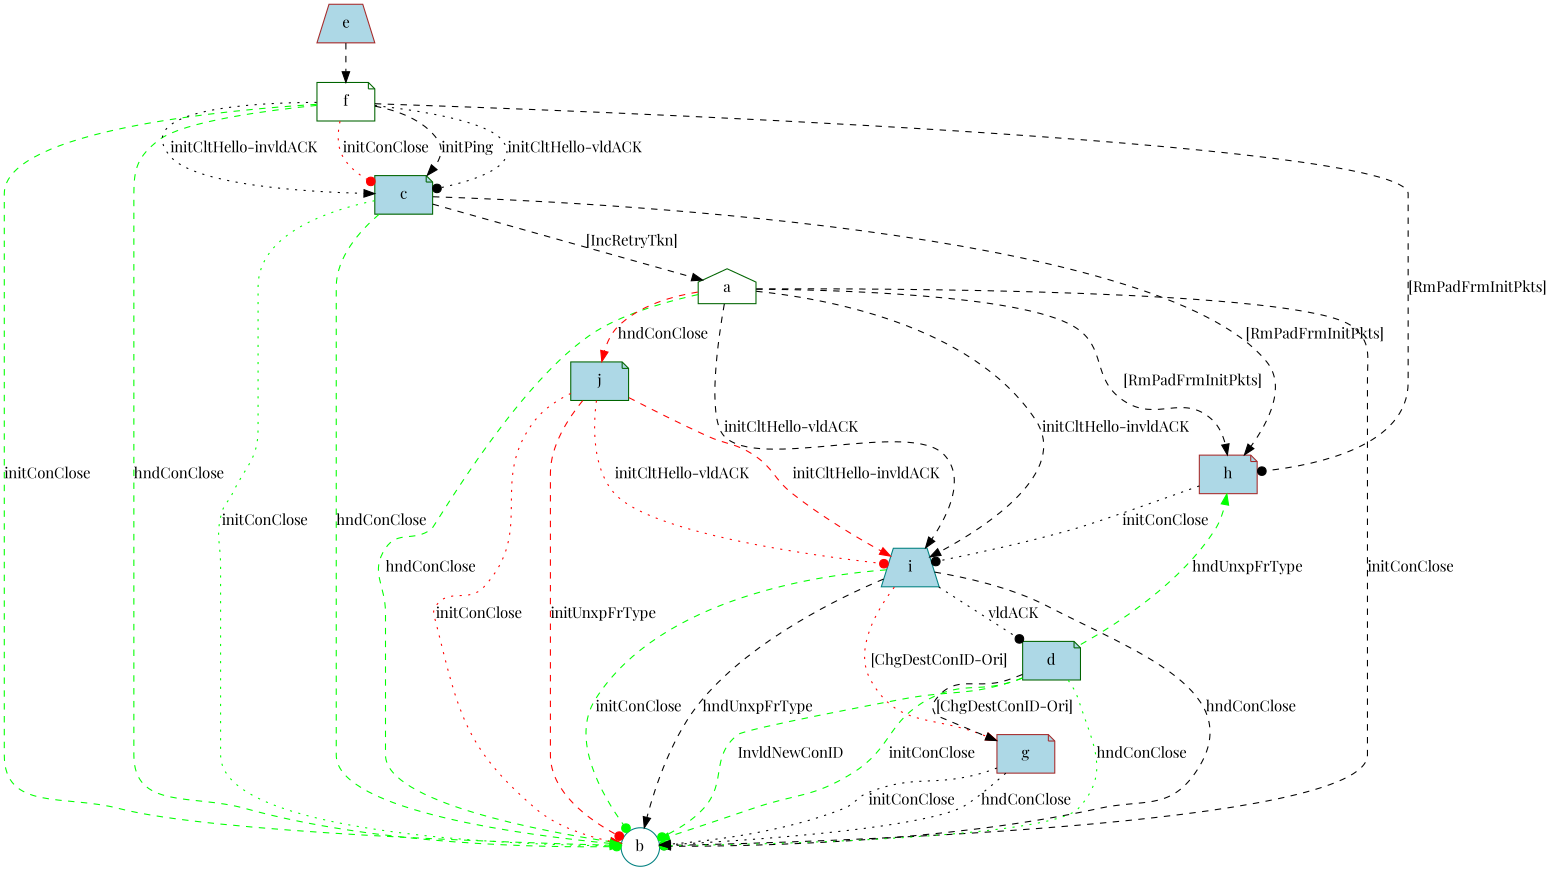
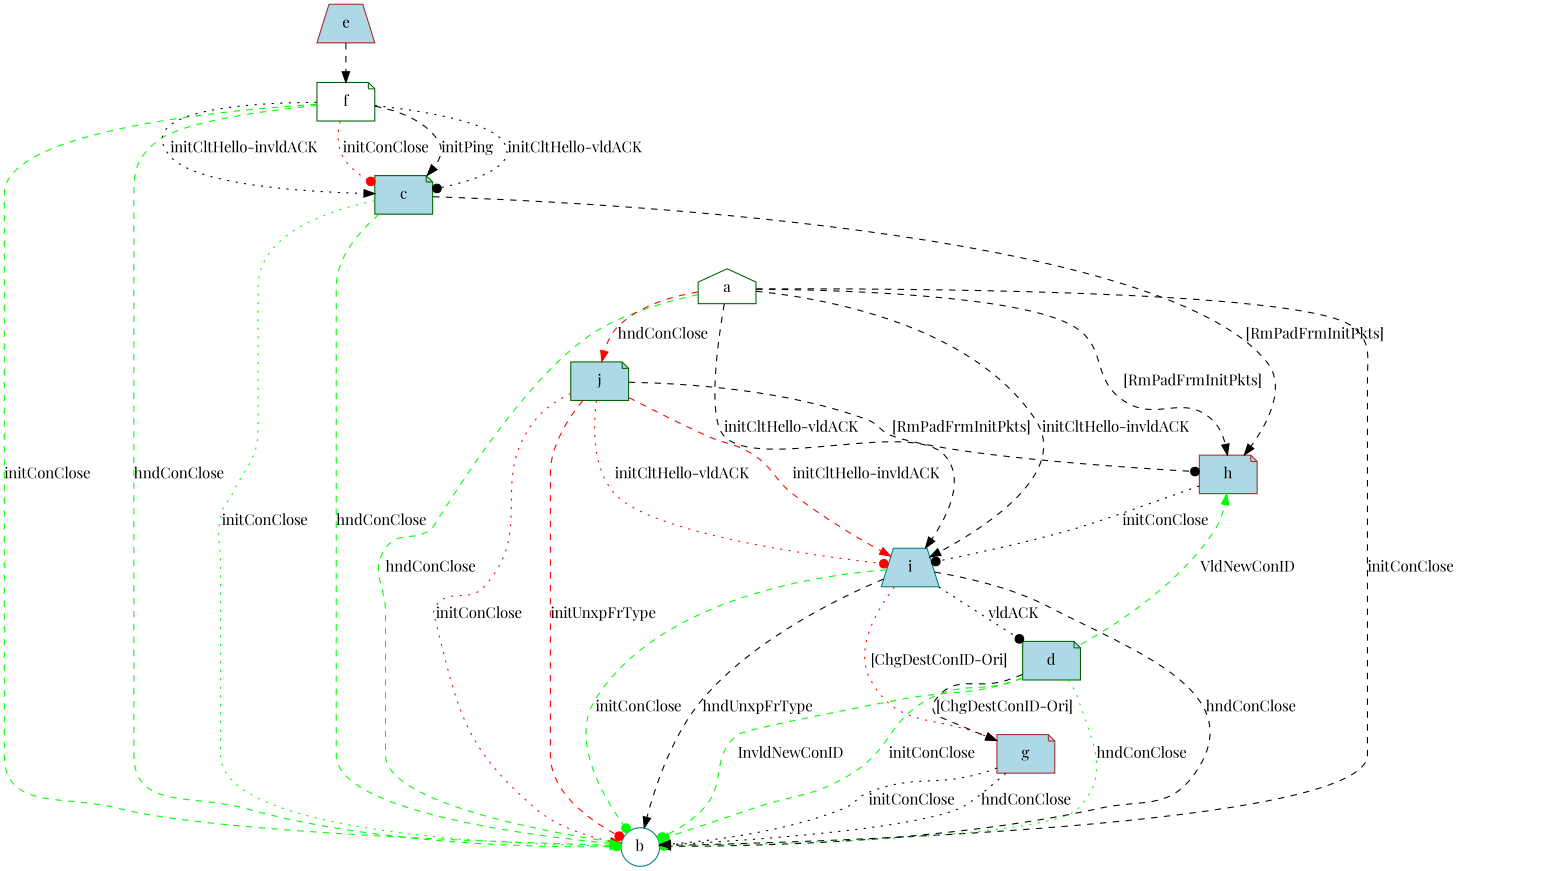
(1080, 140) -> (880, 428)
(562, 241) -> none
(1250, 568) -> (1250, 568)
